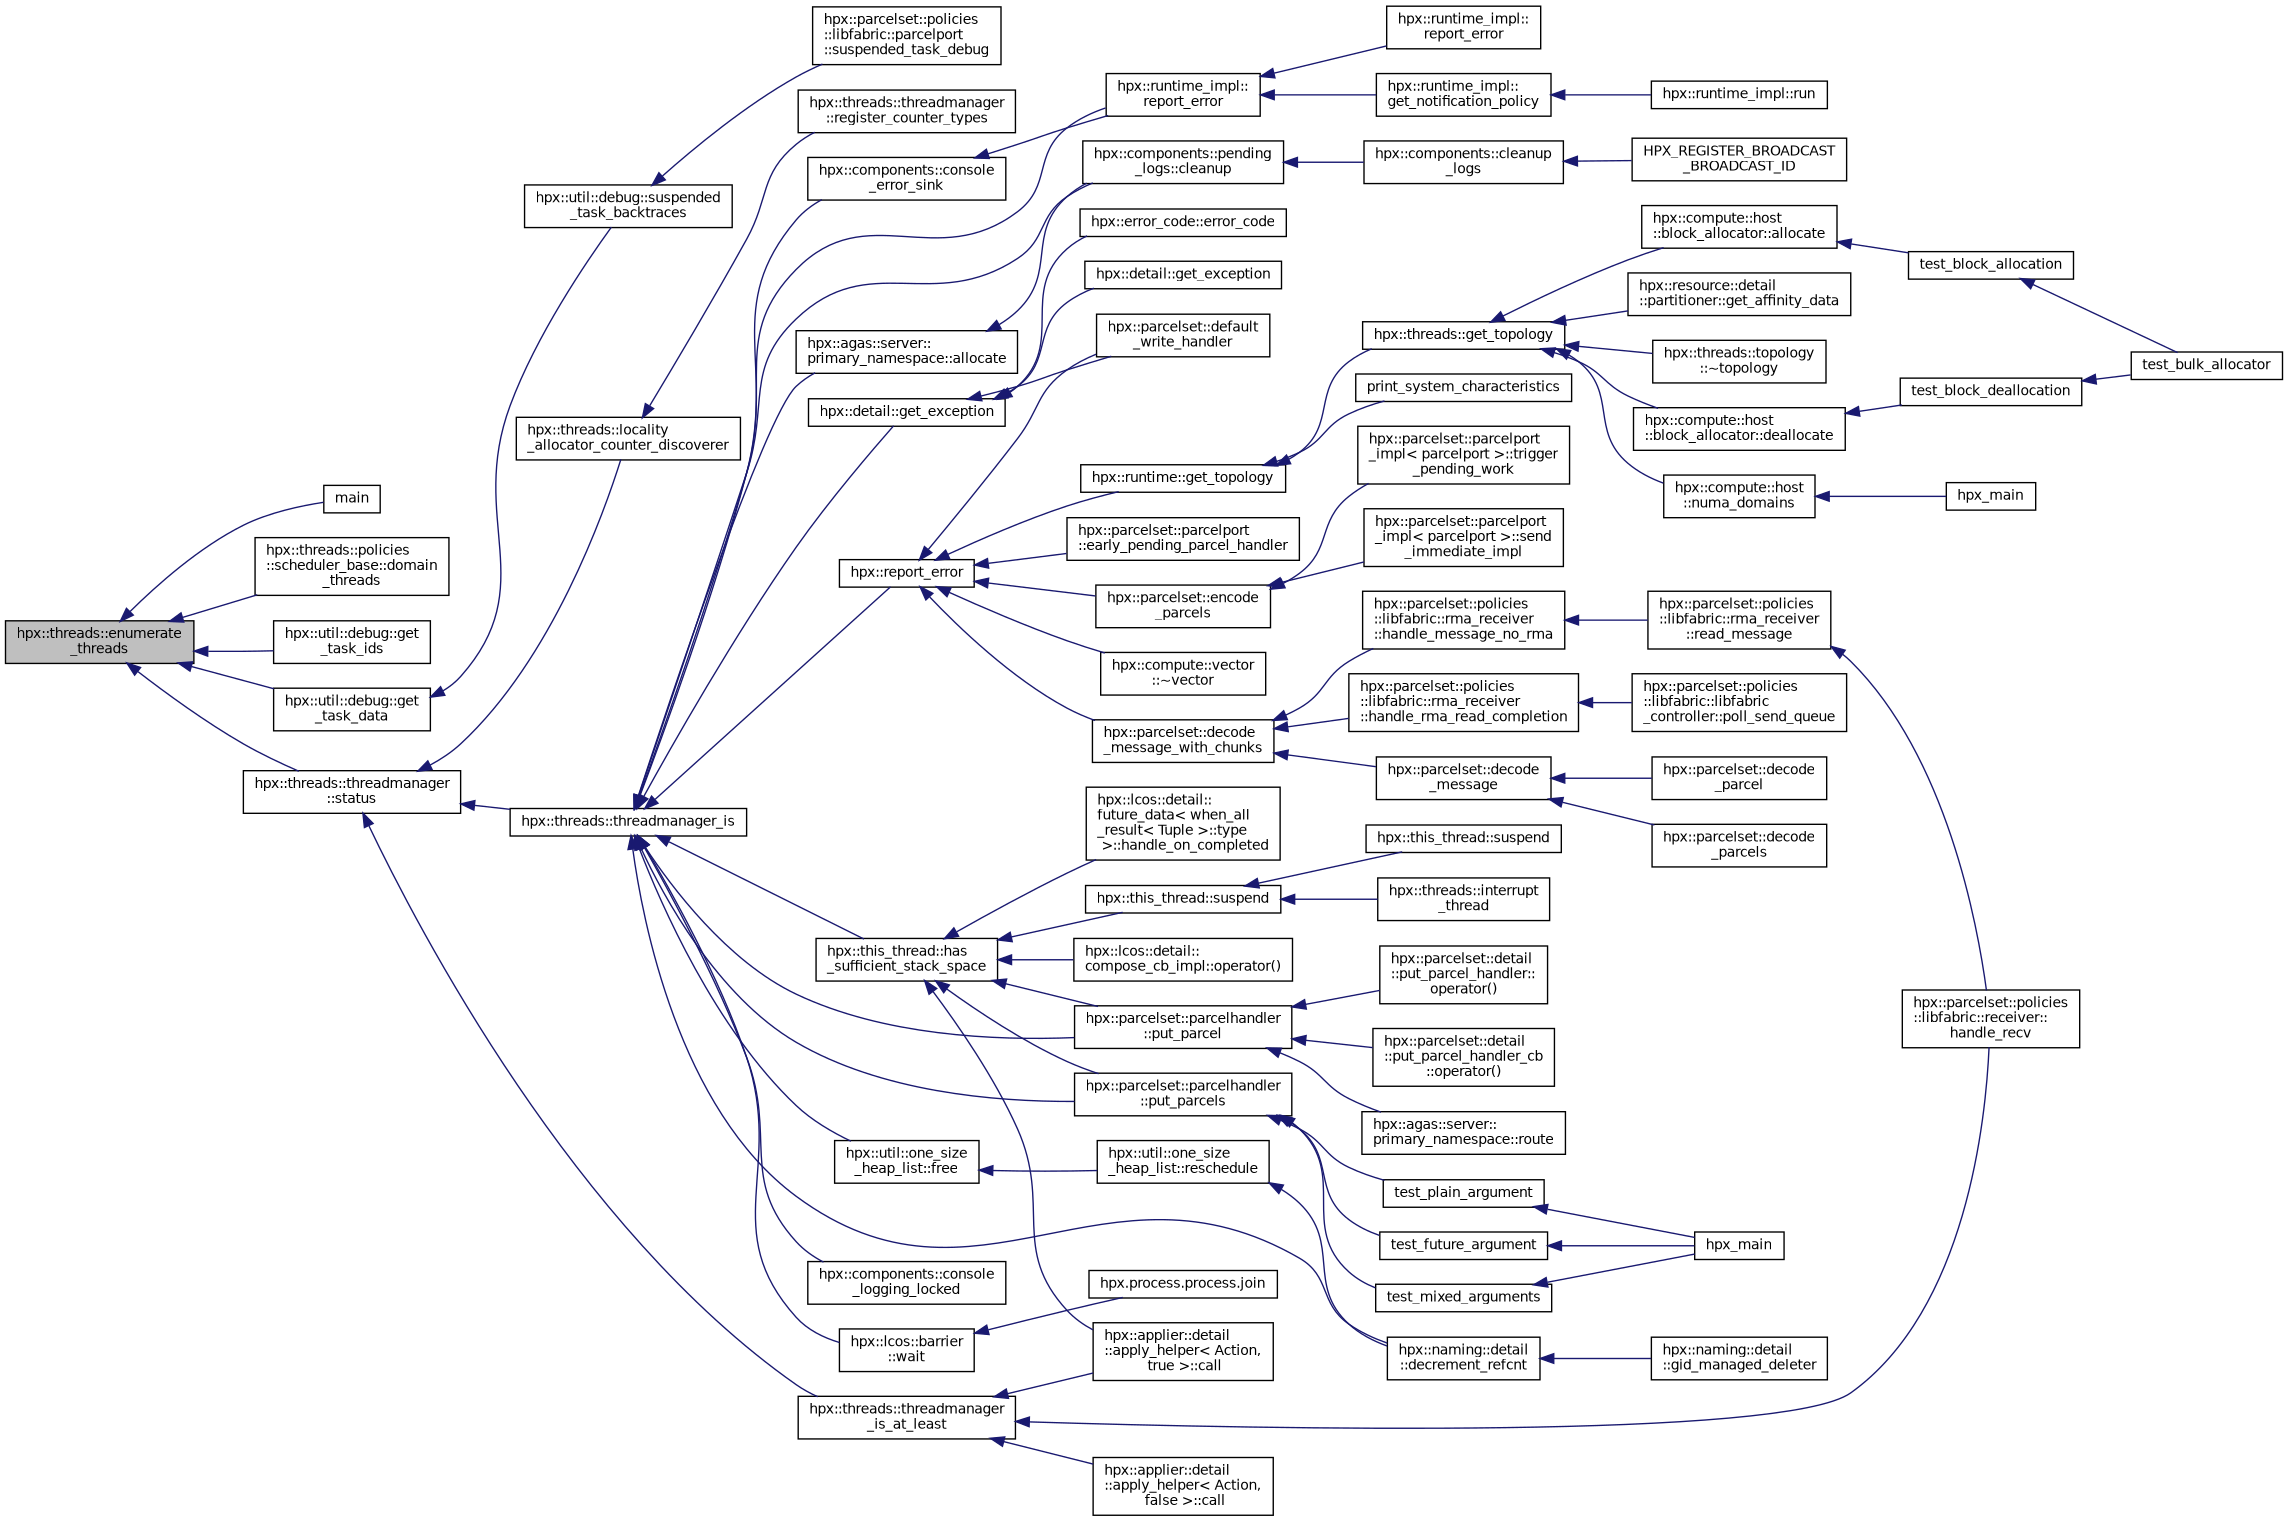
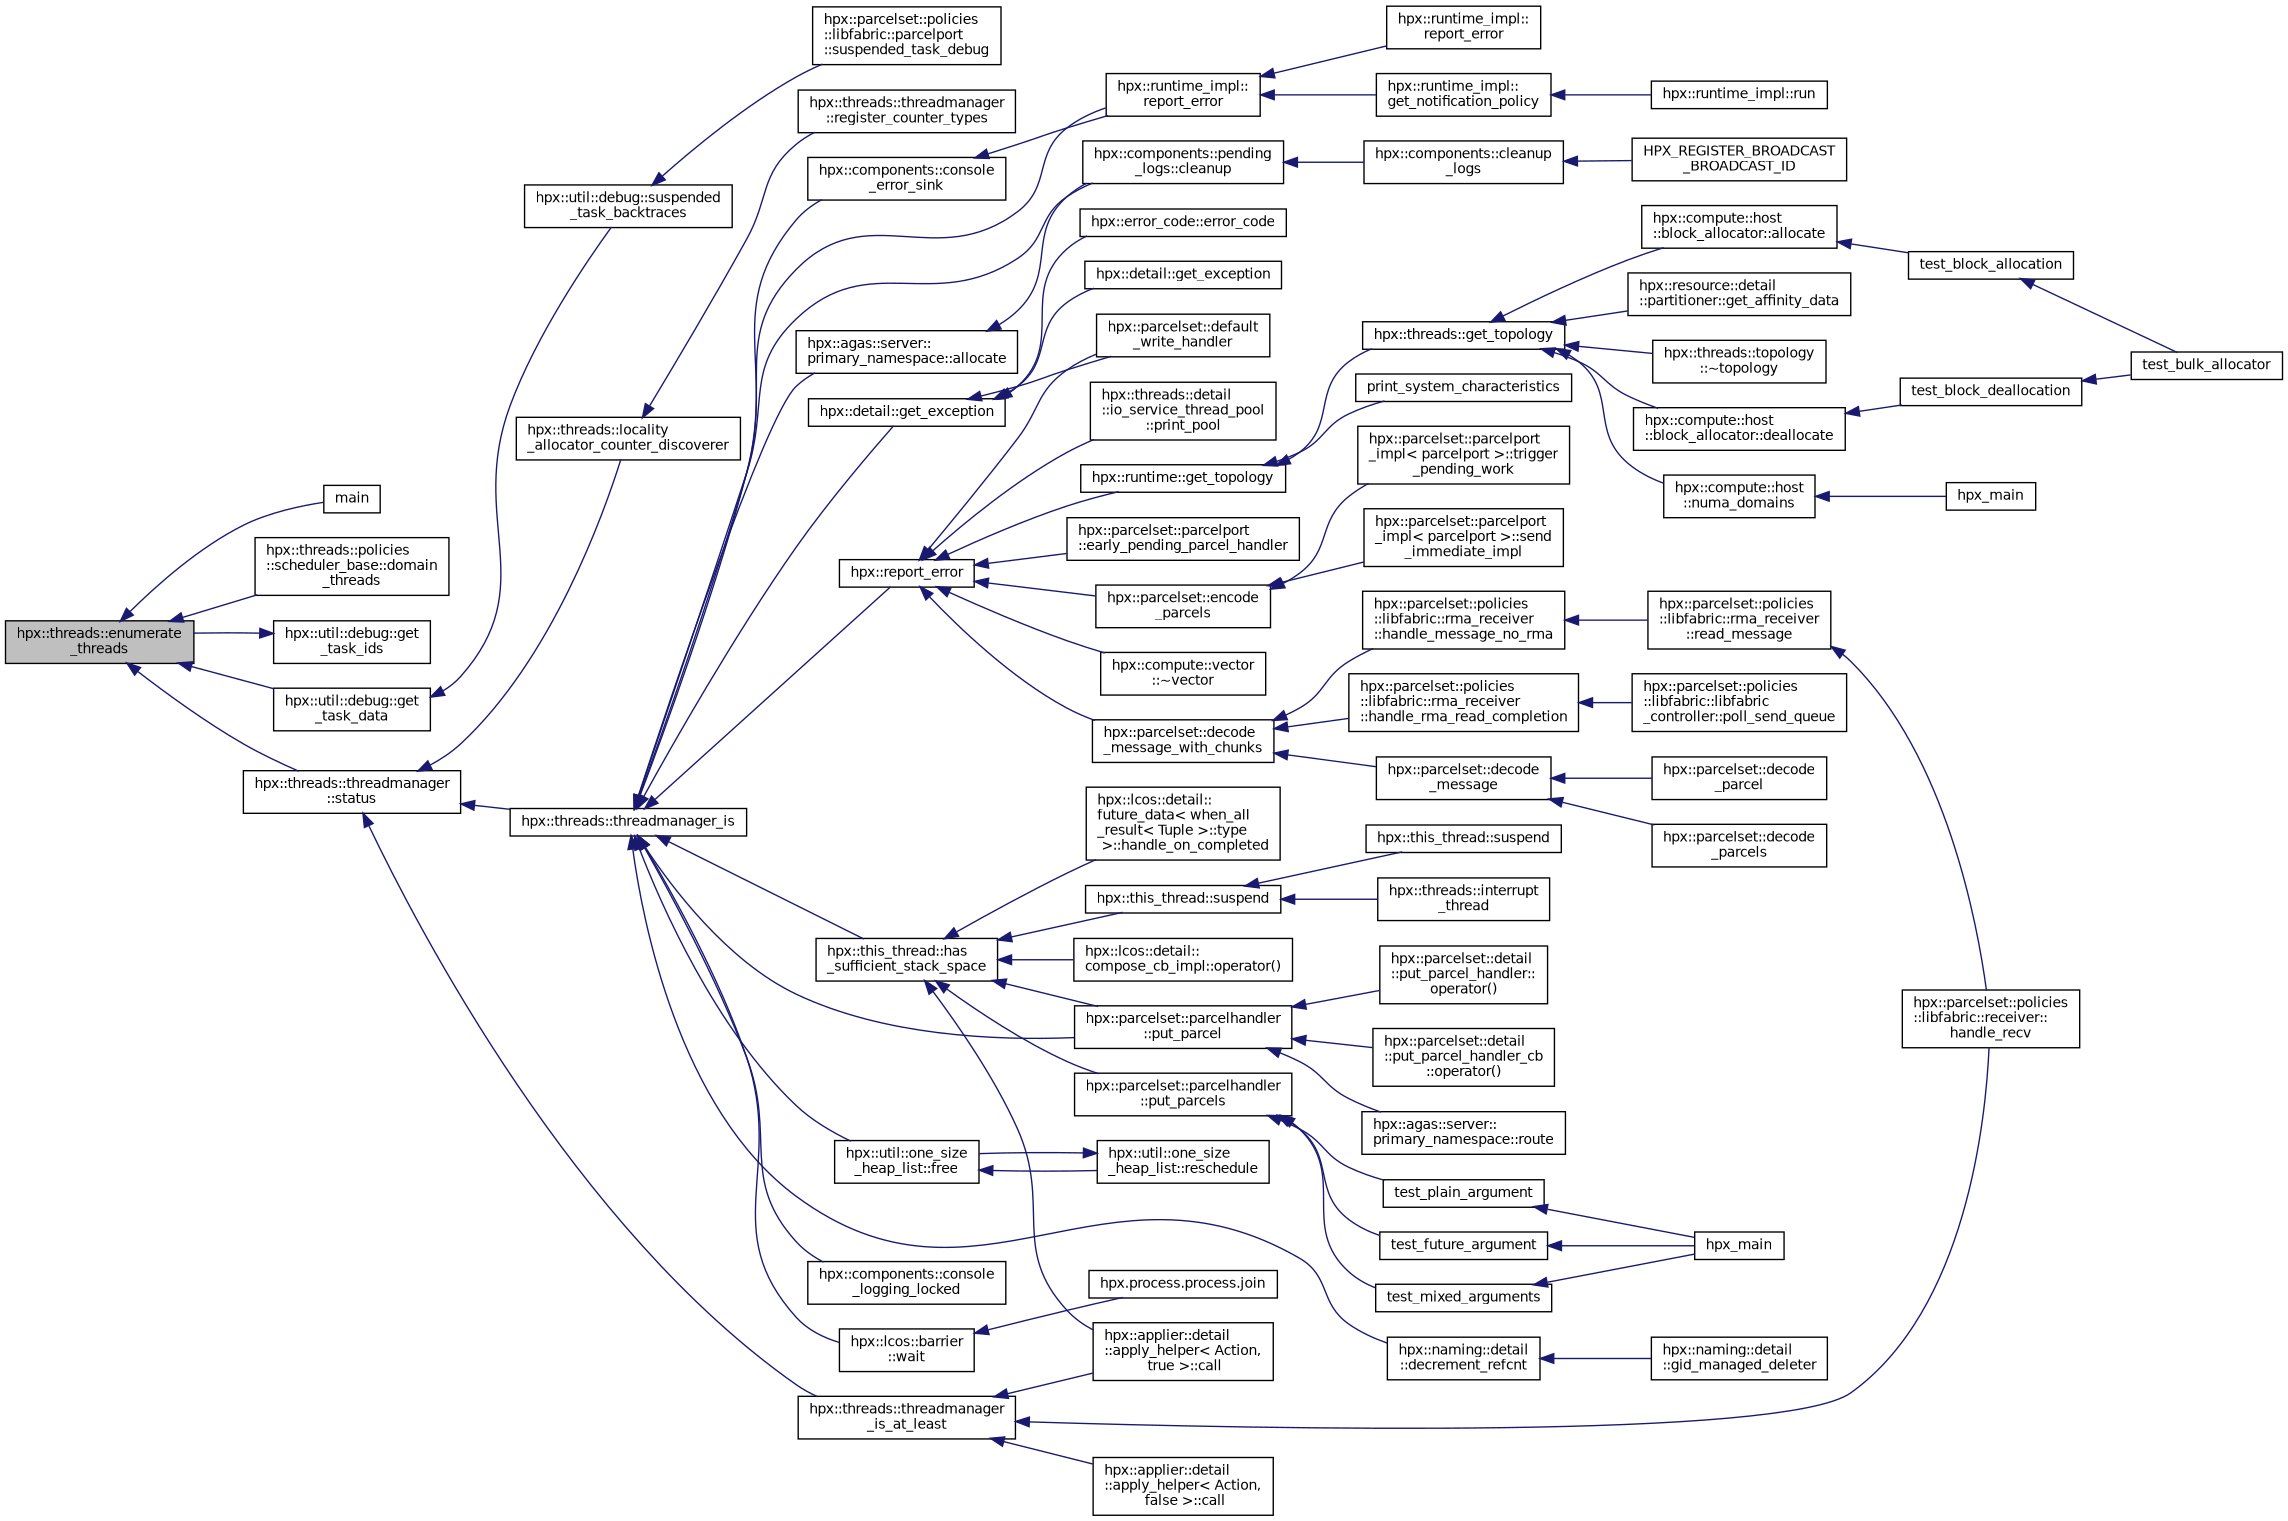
none -> (1183, 411)
(241, 651) -> (227, 633)
(812, 1050) -> none
(1324, 1270) -> (1036, 1153)
